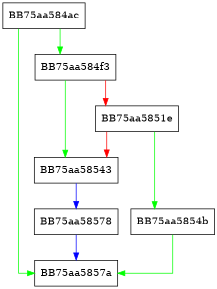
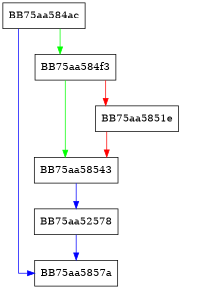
(19, 155) -> (19, 155)
(76, 222) -> (76, 222)
(173, 222) -> none
